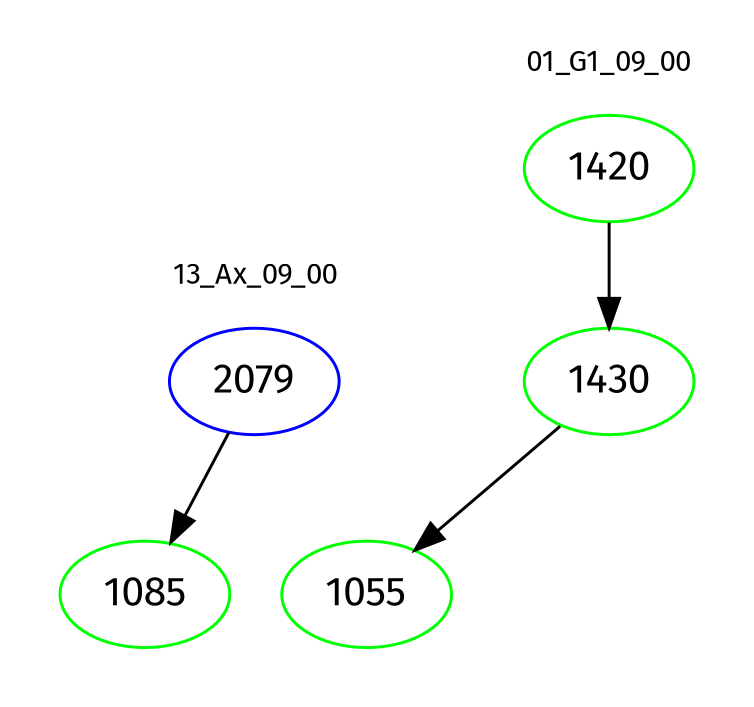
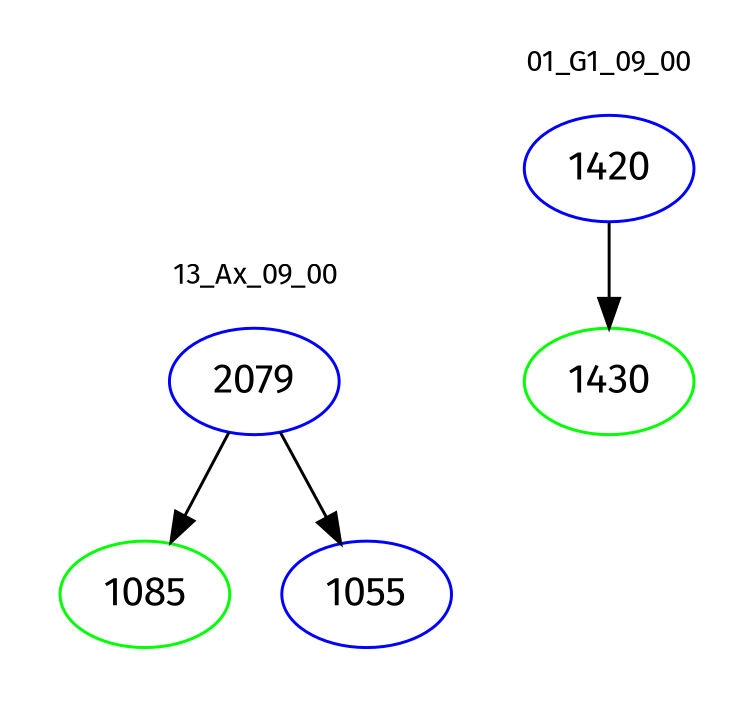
(609, 169) -> (609, 169)
(499, 478) -> (303, 475)
(367, 594) -> (367, 594)
